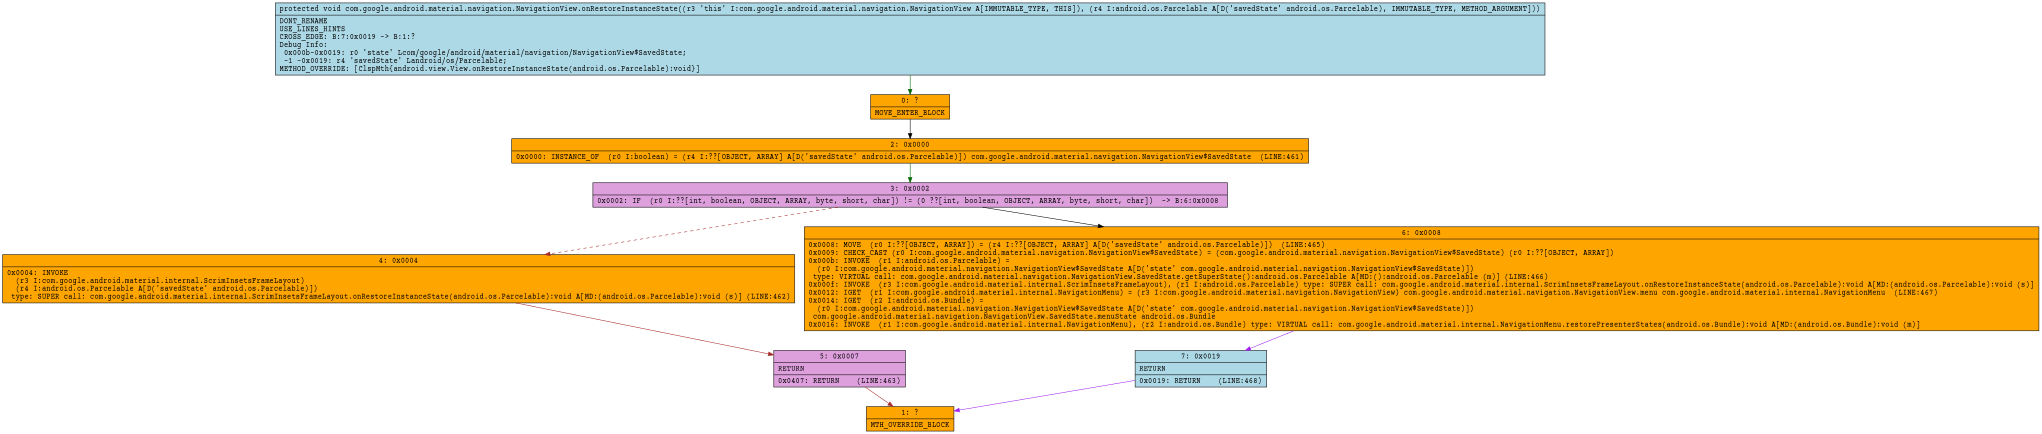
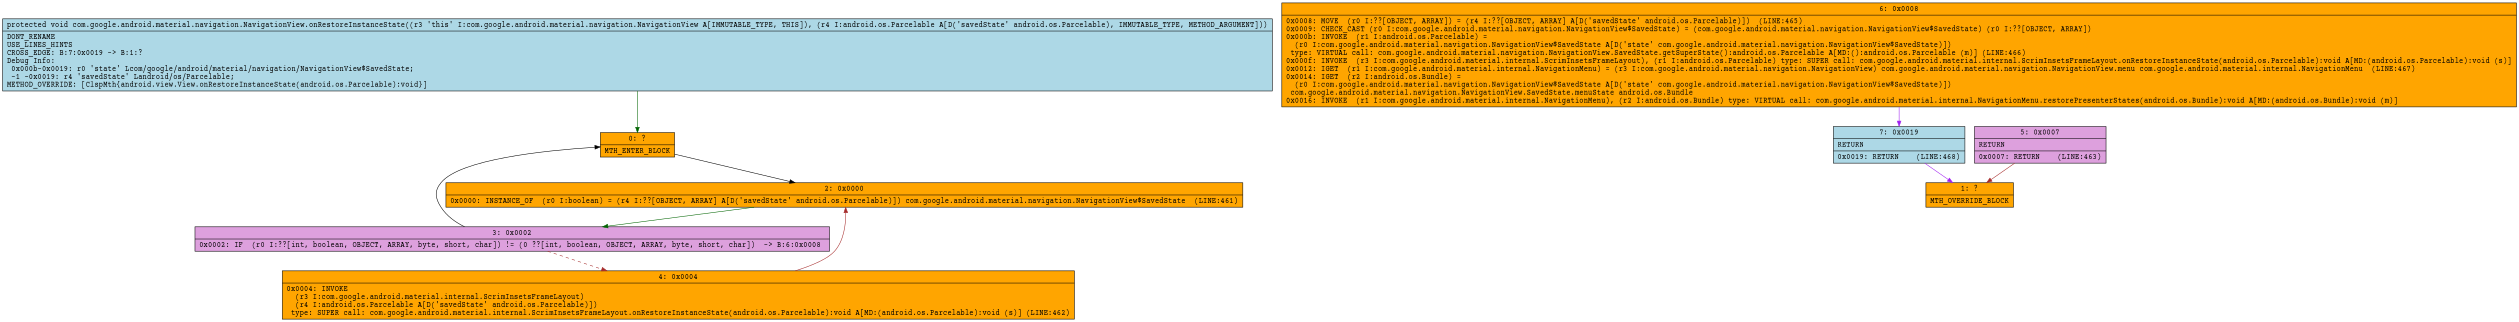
(910, 113) -> (637, 151)
(1040, 217) -> (487, 162)
(642, 328) -> (833, 252)
(840, 381) -> (2040, 157)
